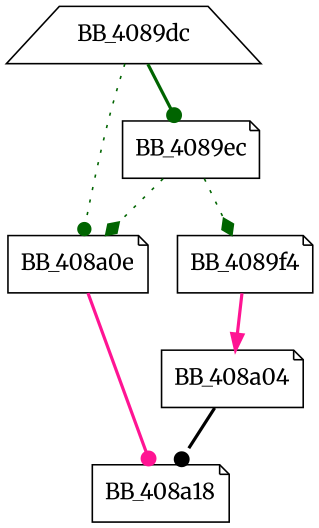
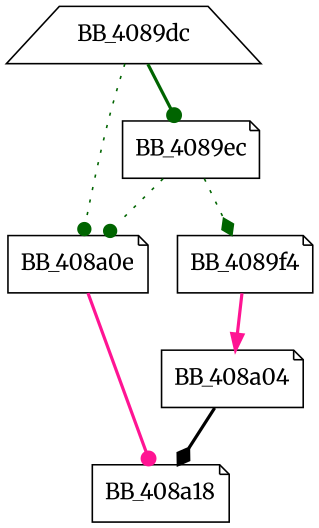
(141, 200) -> (141, 200)
(202, 428) -> (202, 428)
